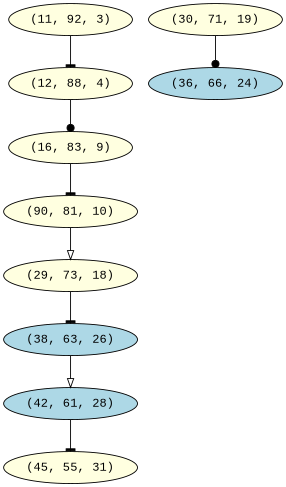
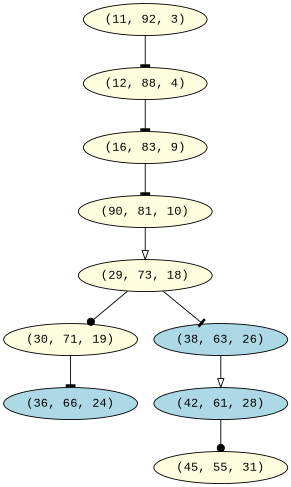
(215, 48) -> (71, 369)
(71, 112) -> (145, 113)
none -> (111, 305)
(71, 433) -> (221, 432)
